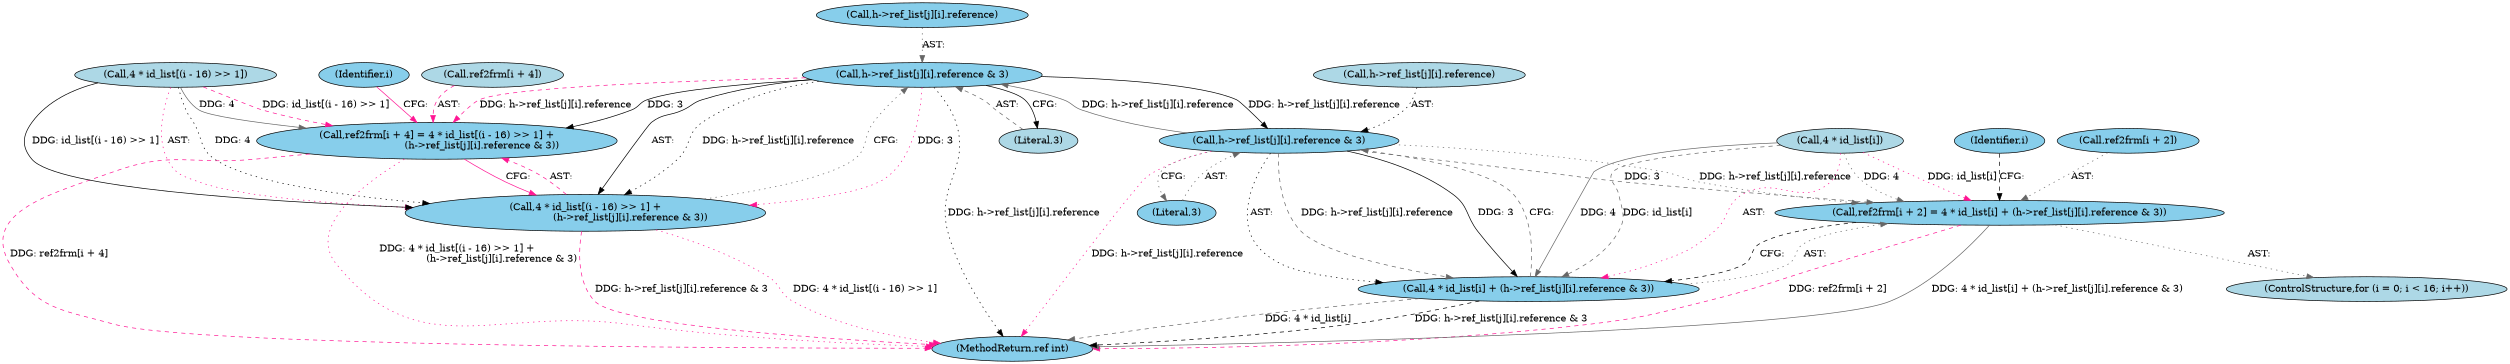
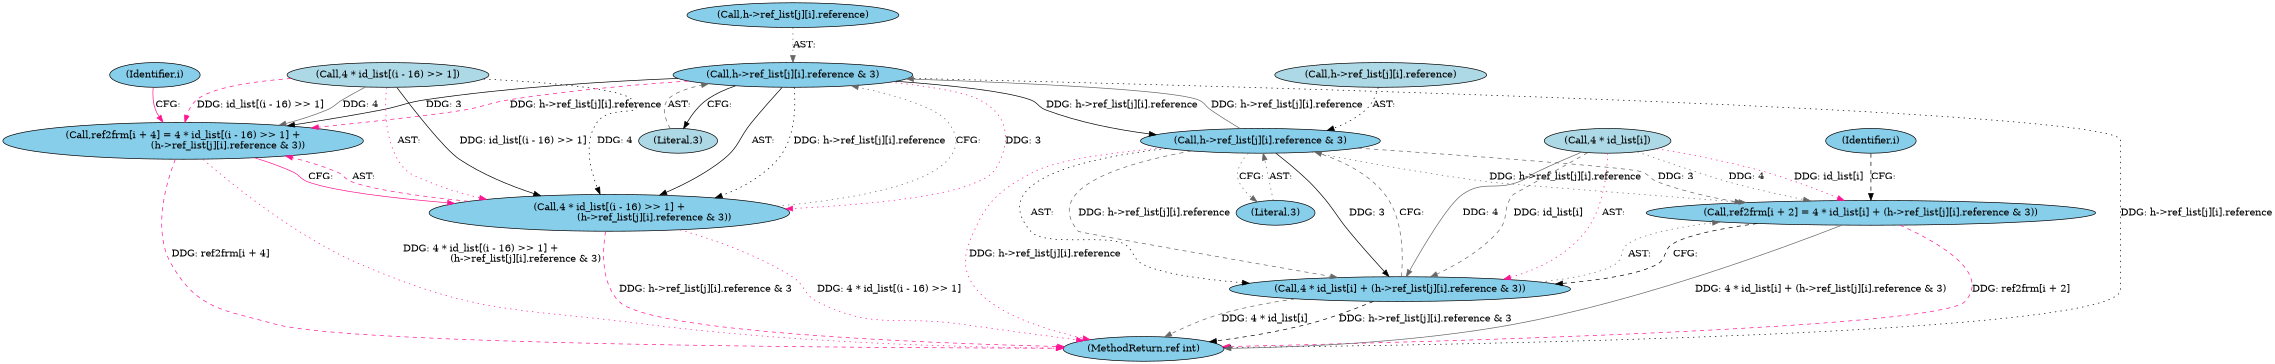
(493, 75) -> none
(2128, 141) -> none
(2367, 289) -> none
